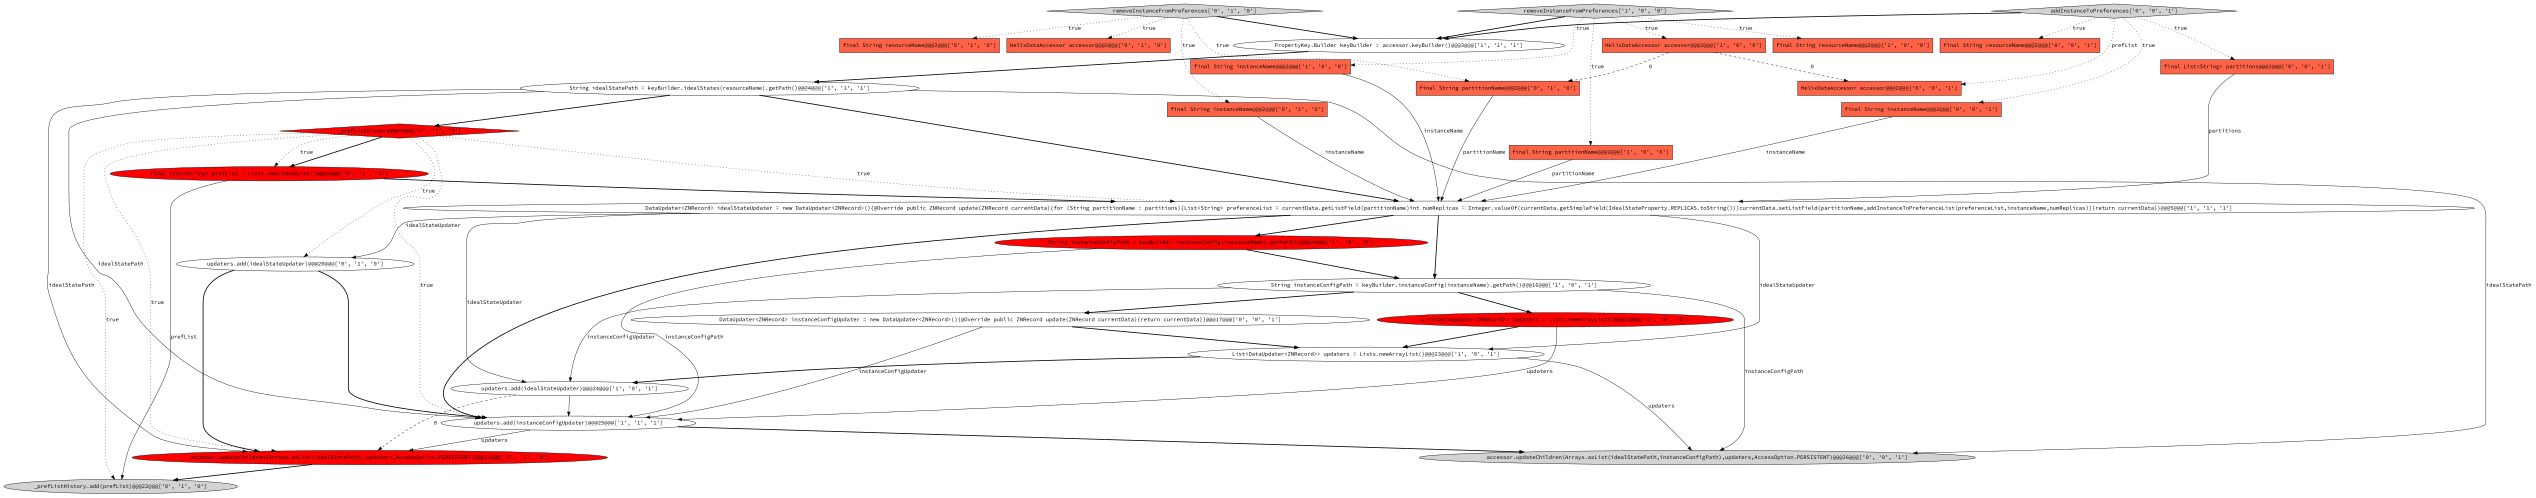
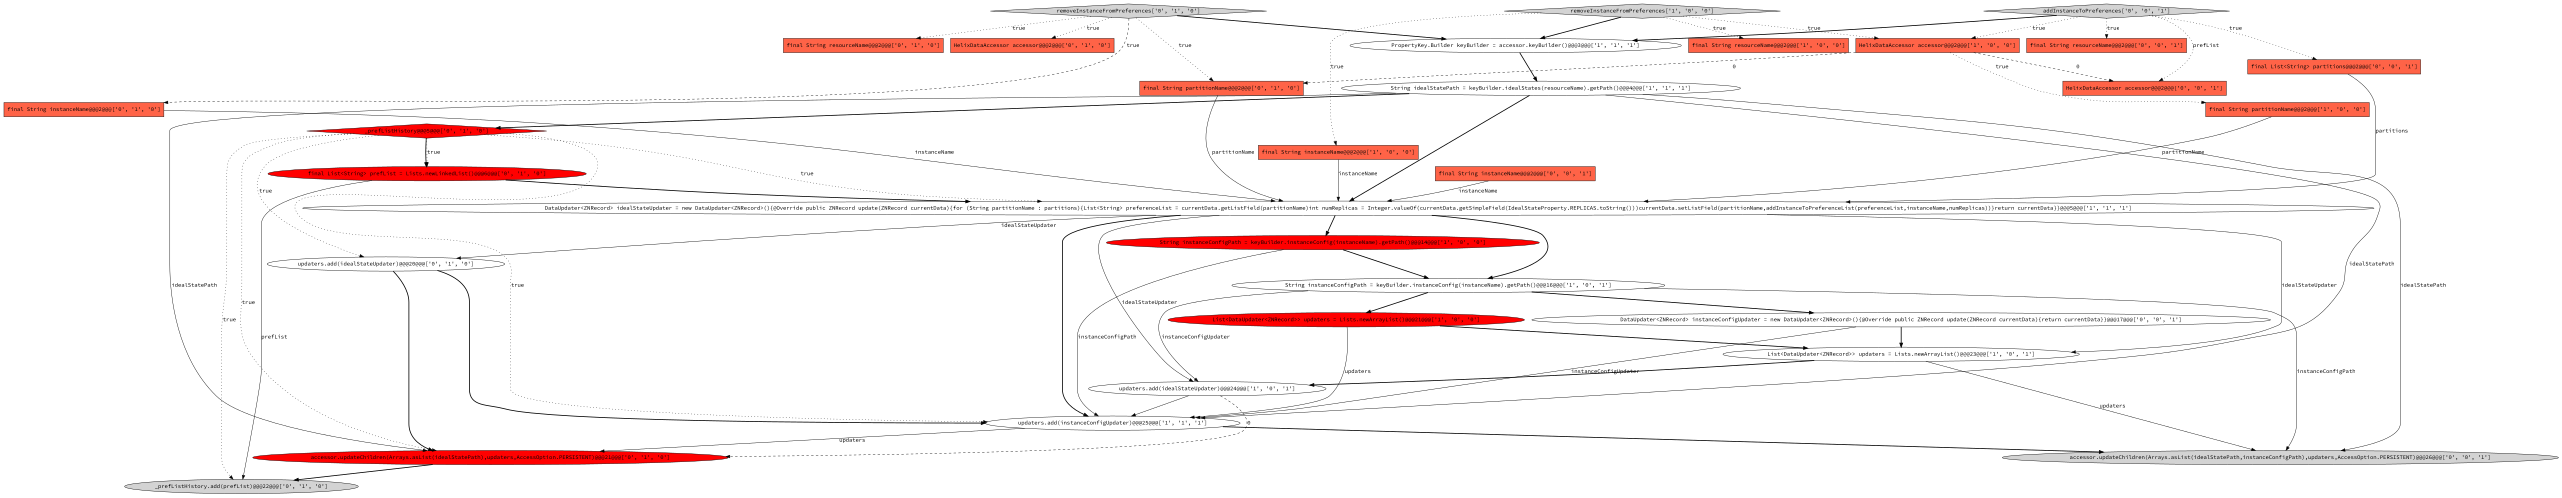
(1187, 69) -> (664, 100)
(2085, 81) -> (2028, 27)
(1590, 83) -> (2072, 97)
